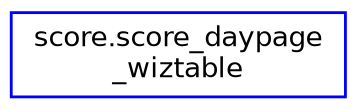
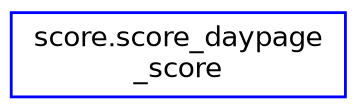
(178, 55) -> (178, 55)
